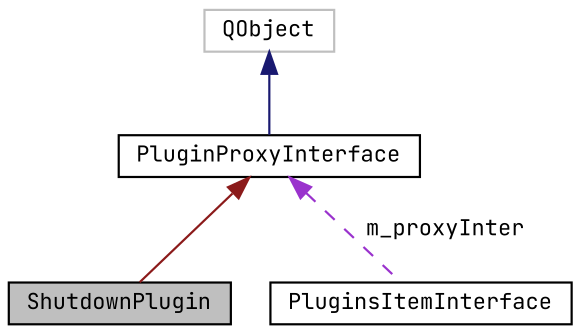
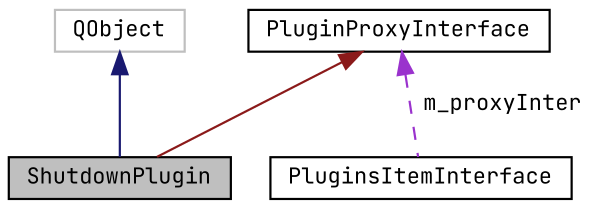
(269, 105) -> (120, 116)
